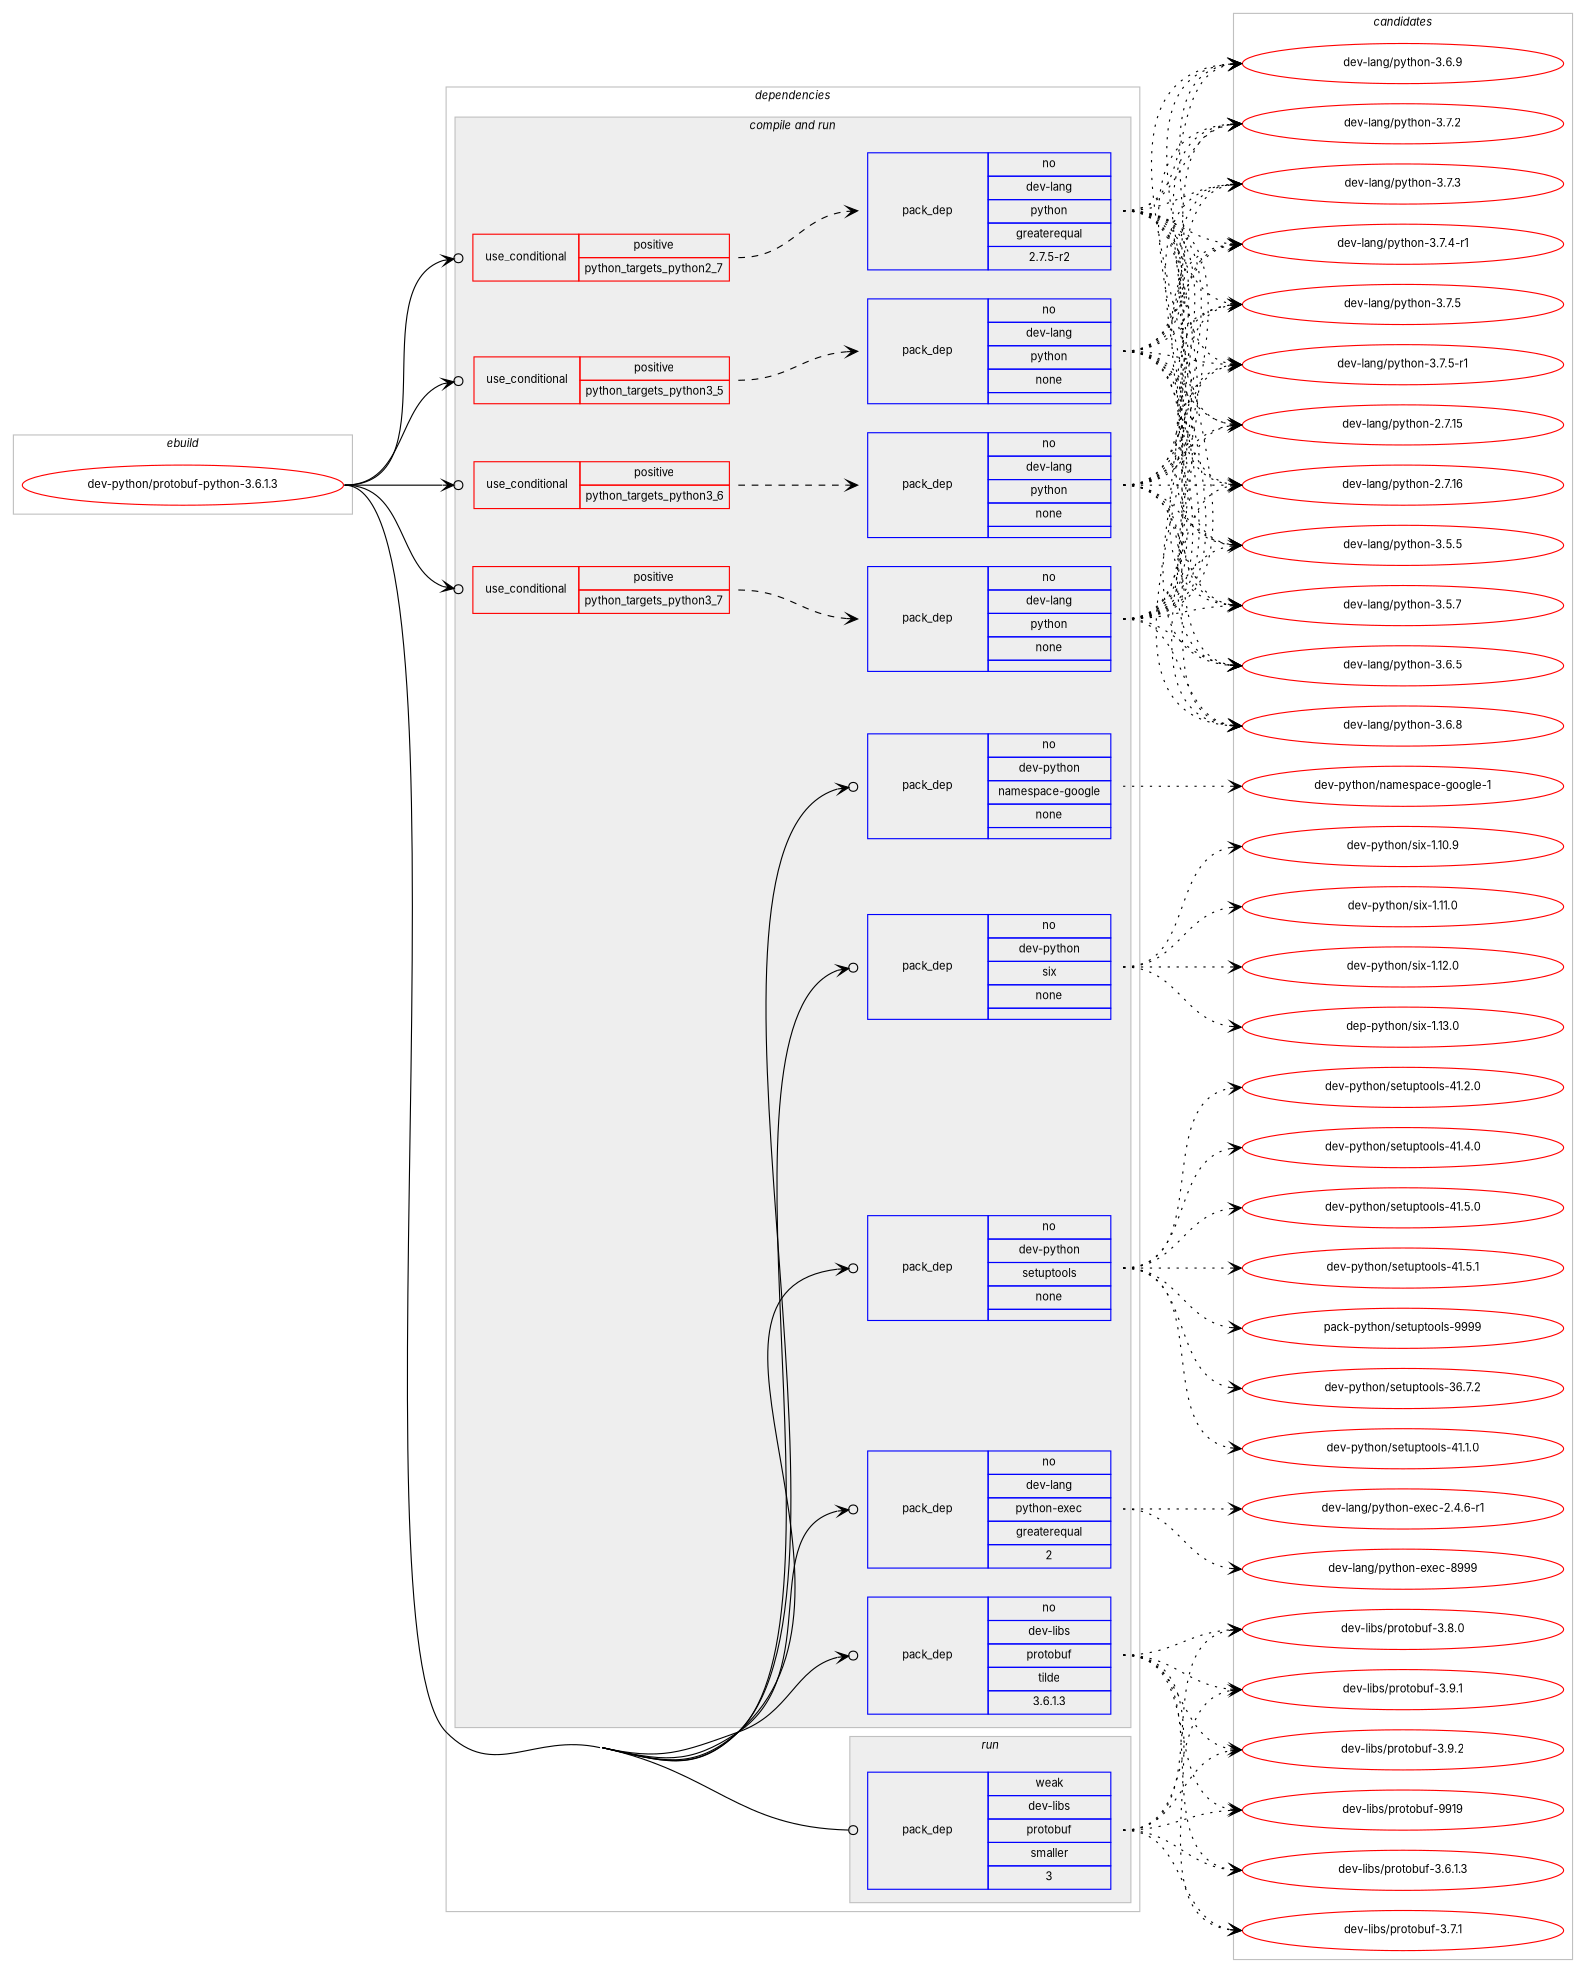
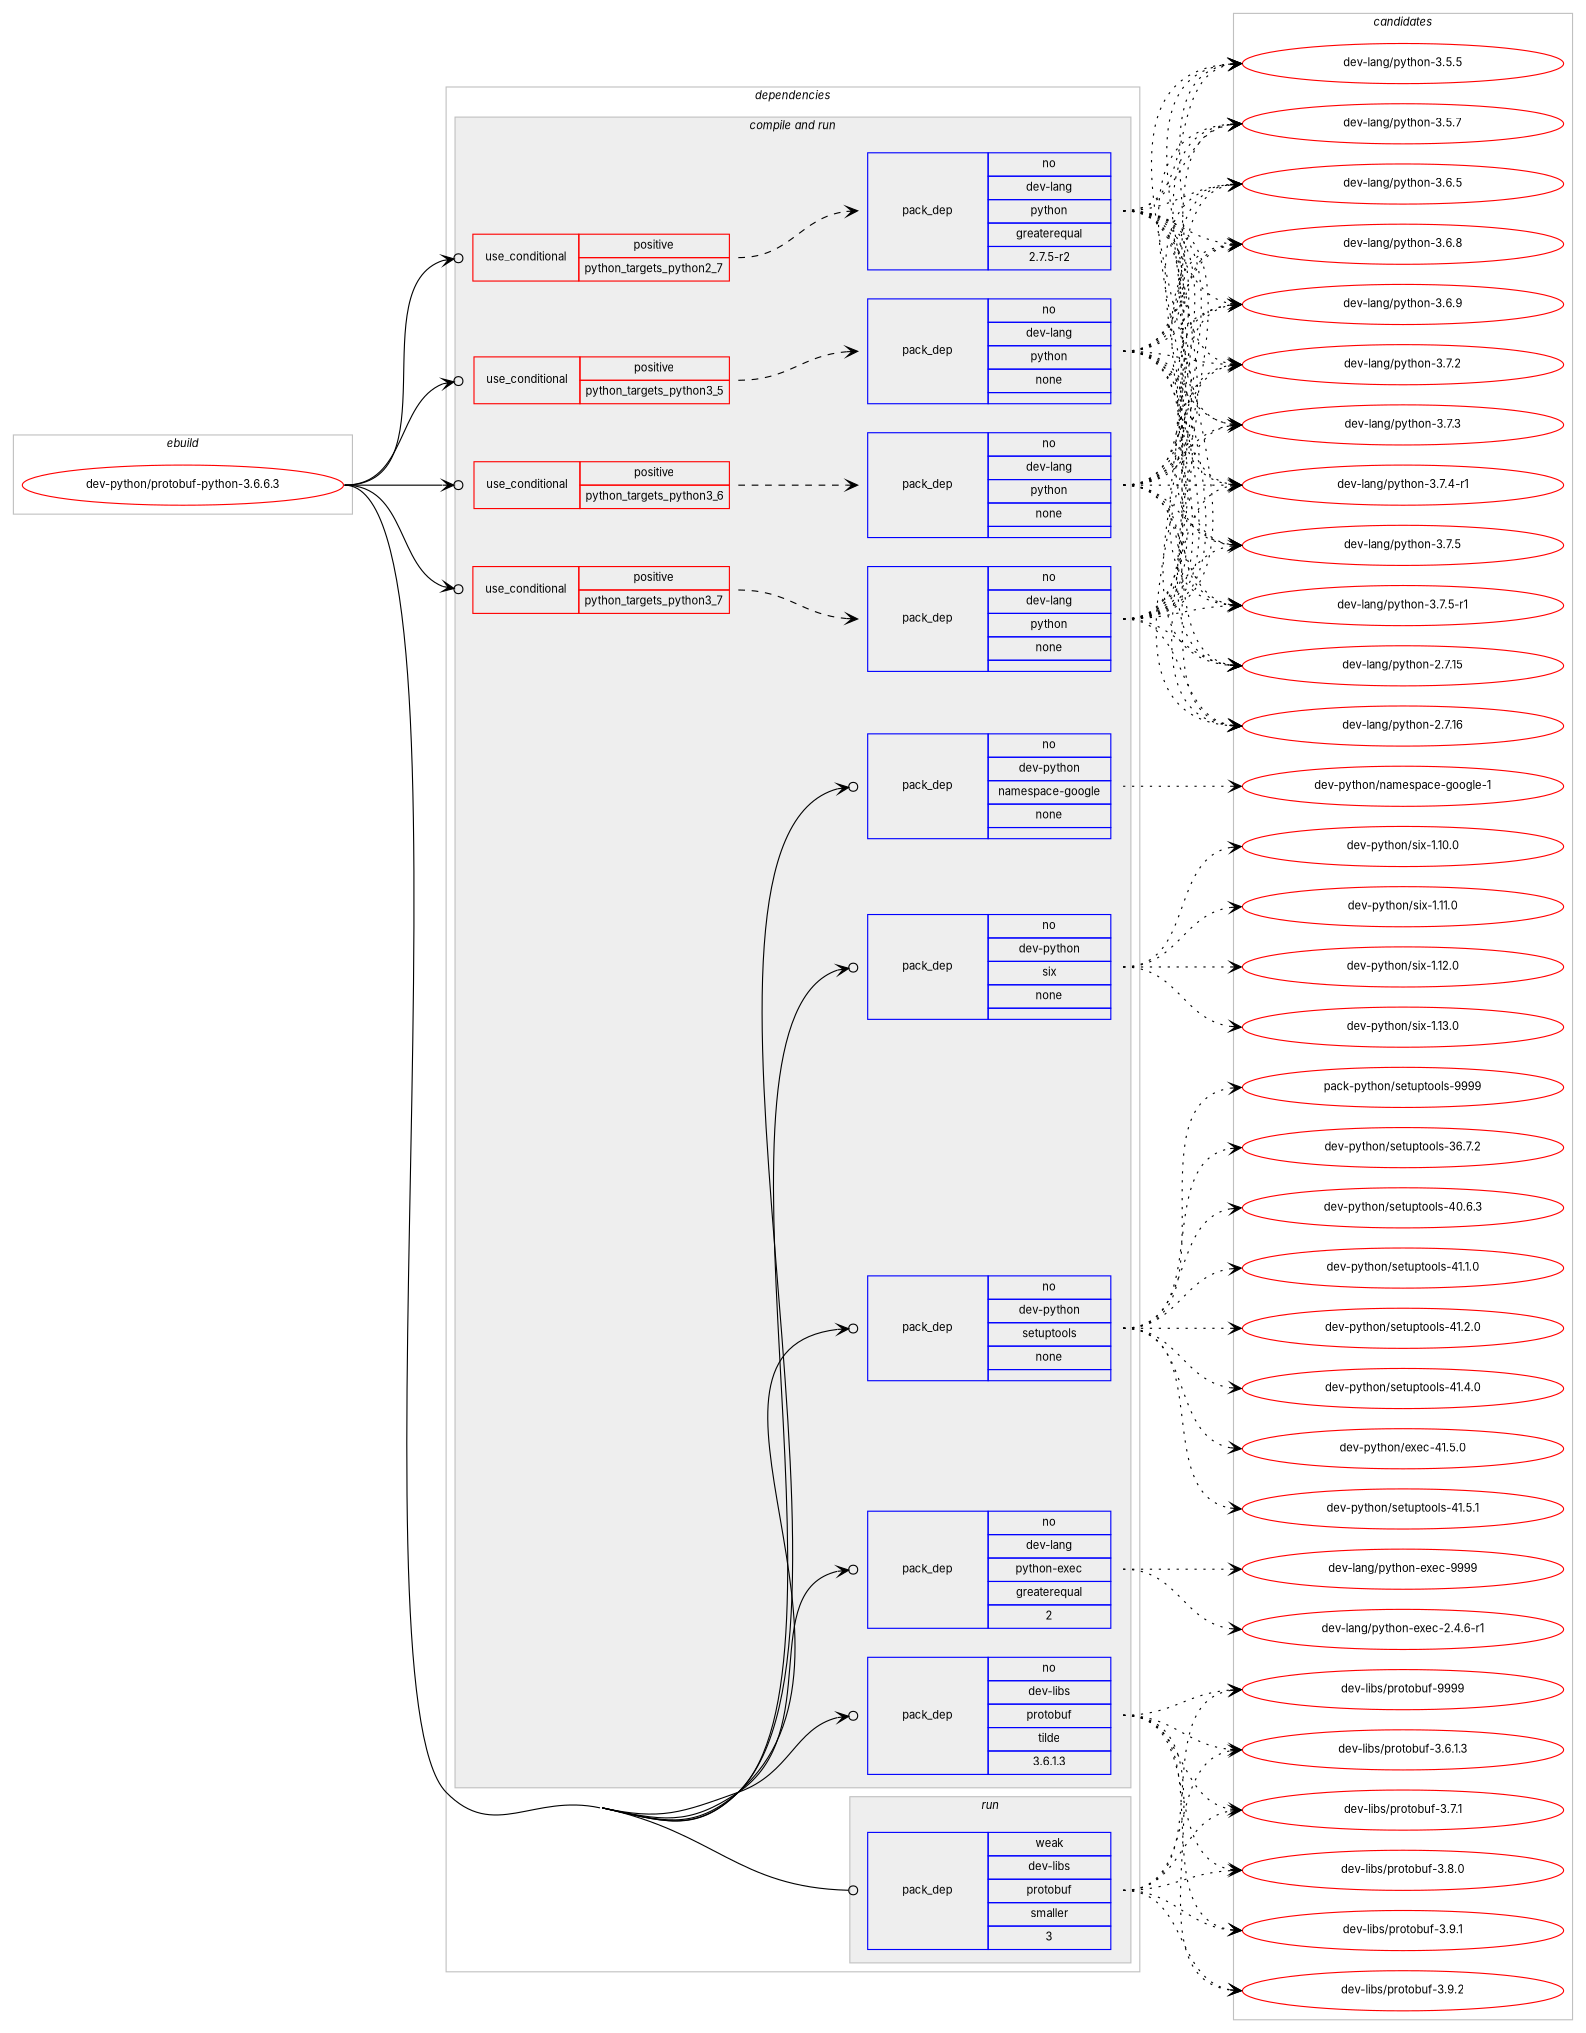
(183, 485) -> (183, 485)
(1403, 846) -> (1403, 846)
(1403, 1027) -> (1403, 1027)
none -> (1403, 1208)
(1403, 1208) -> (1403, 1449)
(1403, 1569) -> (1403, 1569)
(1403, 1810) -> (1403, 1690)
